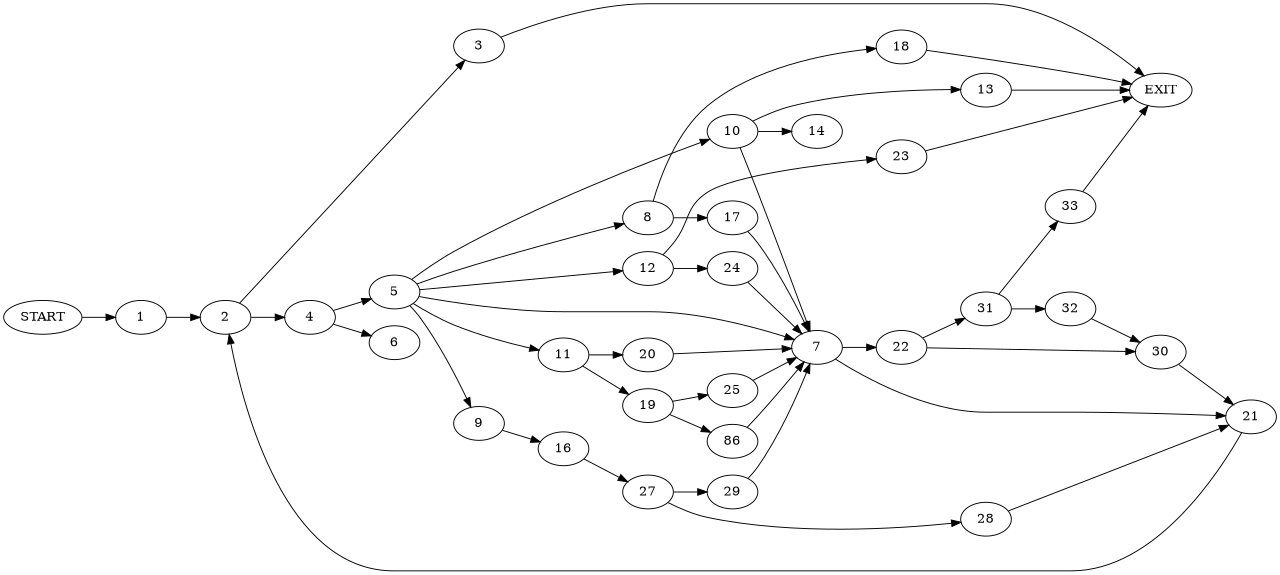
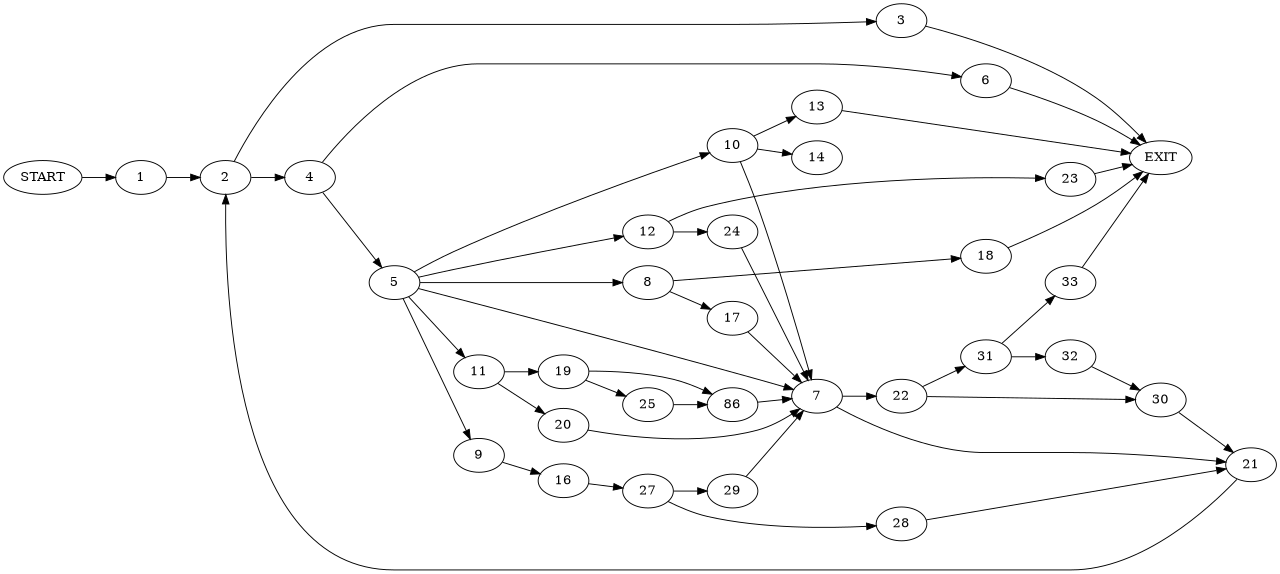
none -> (1073, 110)
(771, 371) -> (686, 405)
